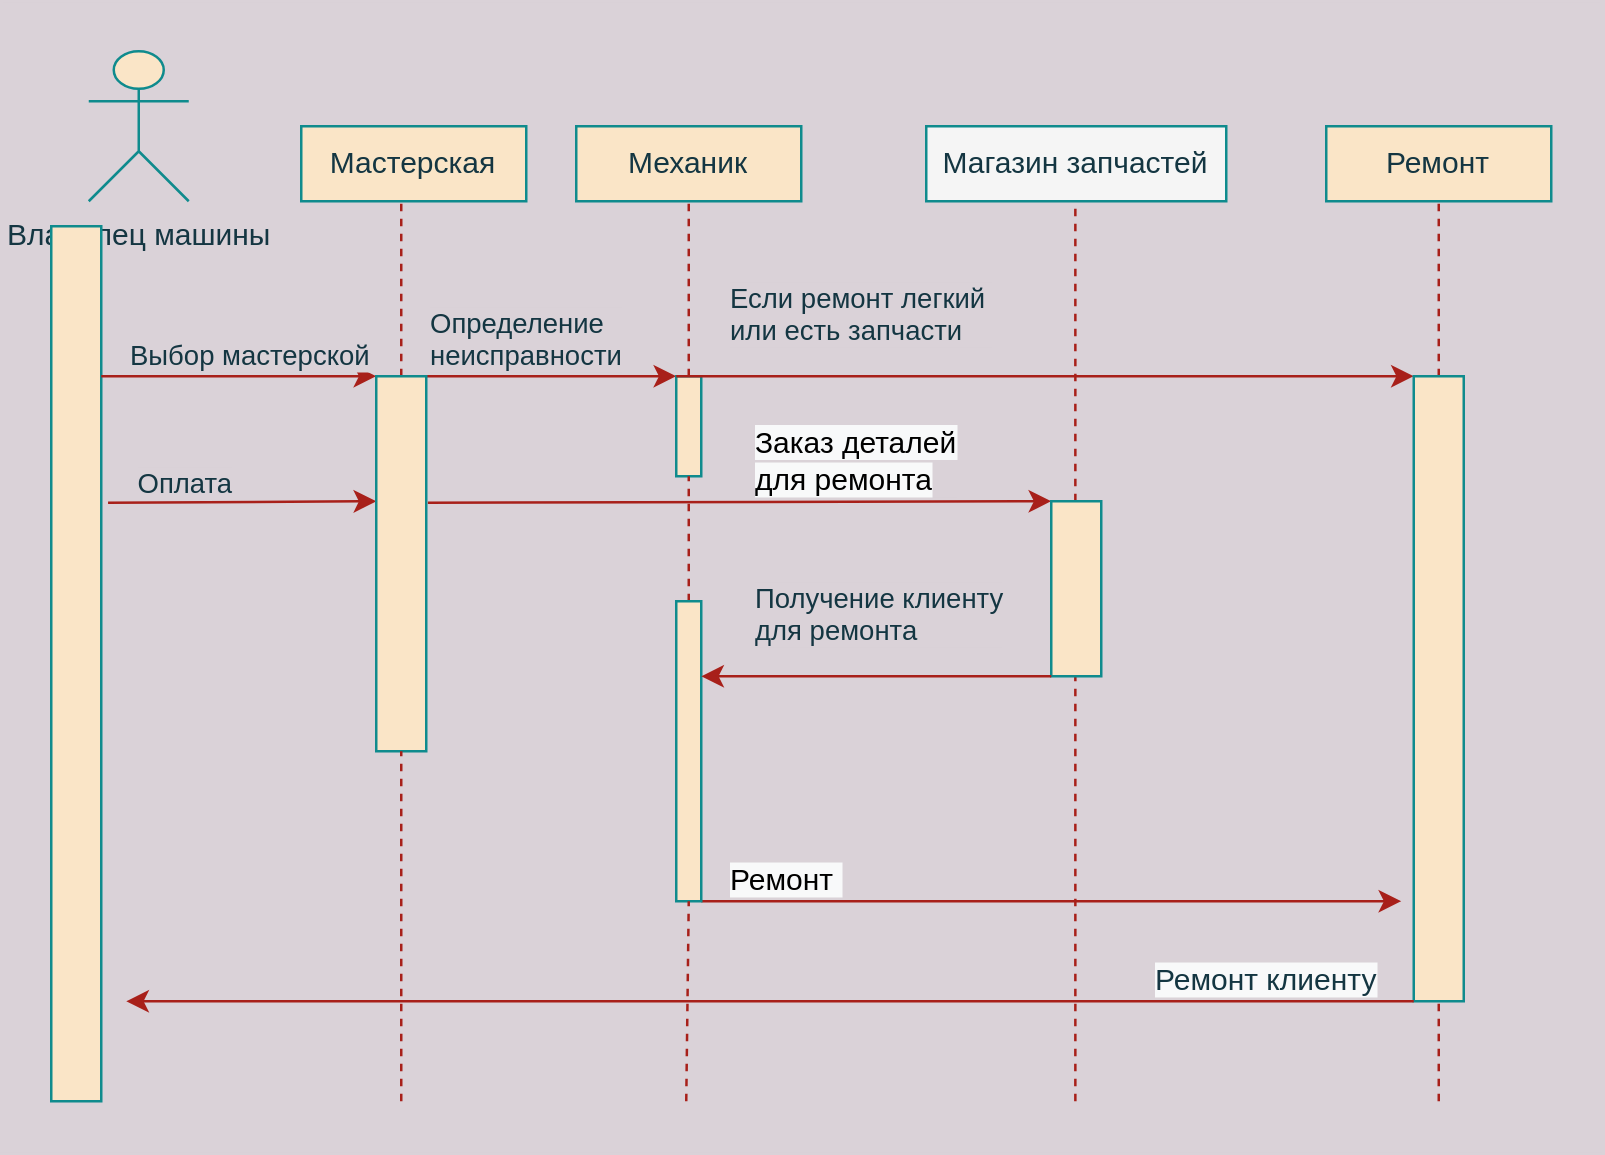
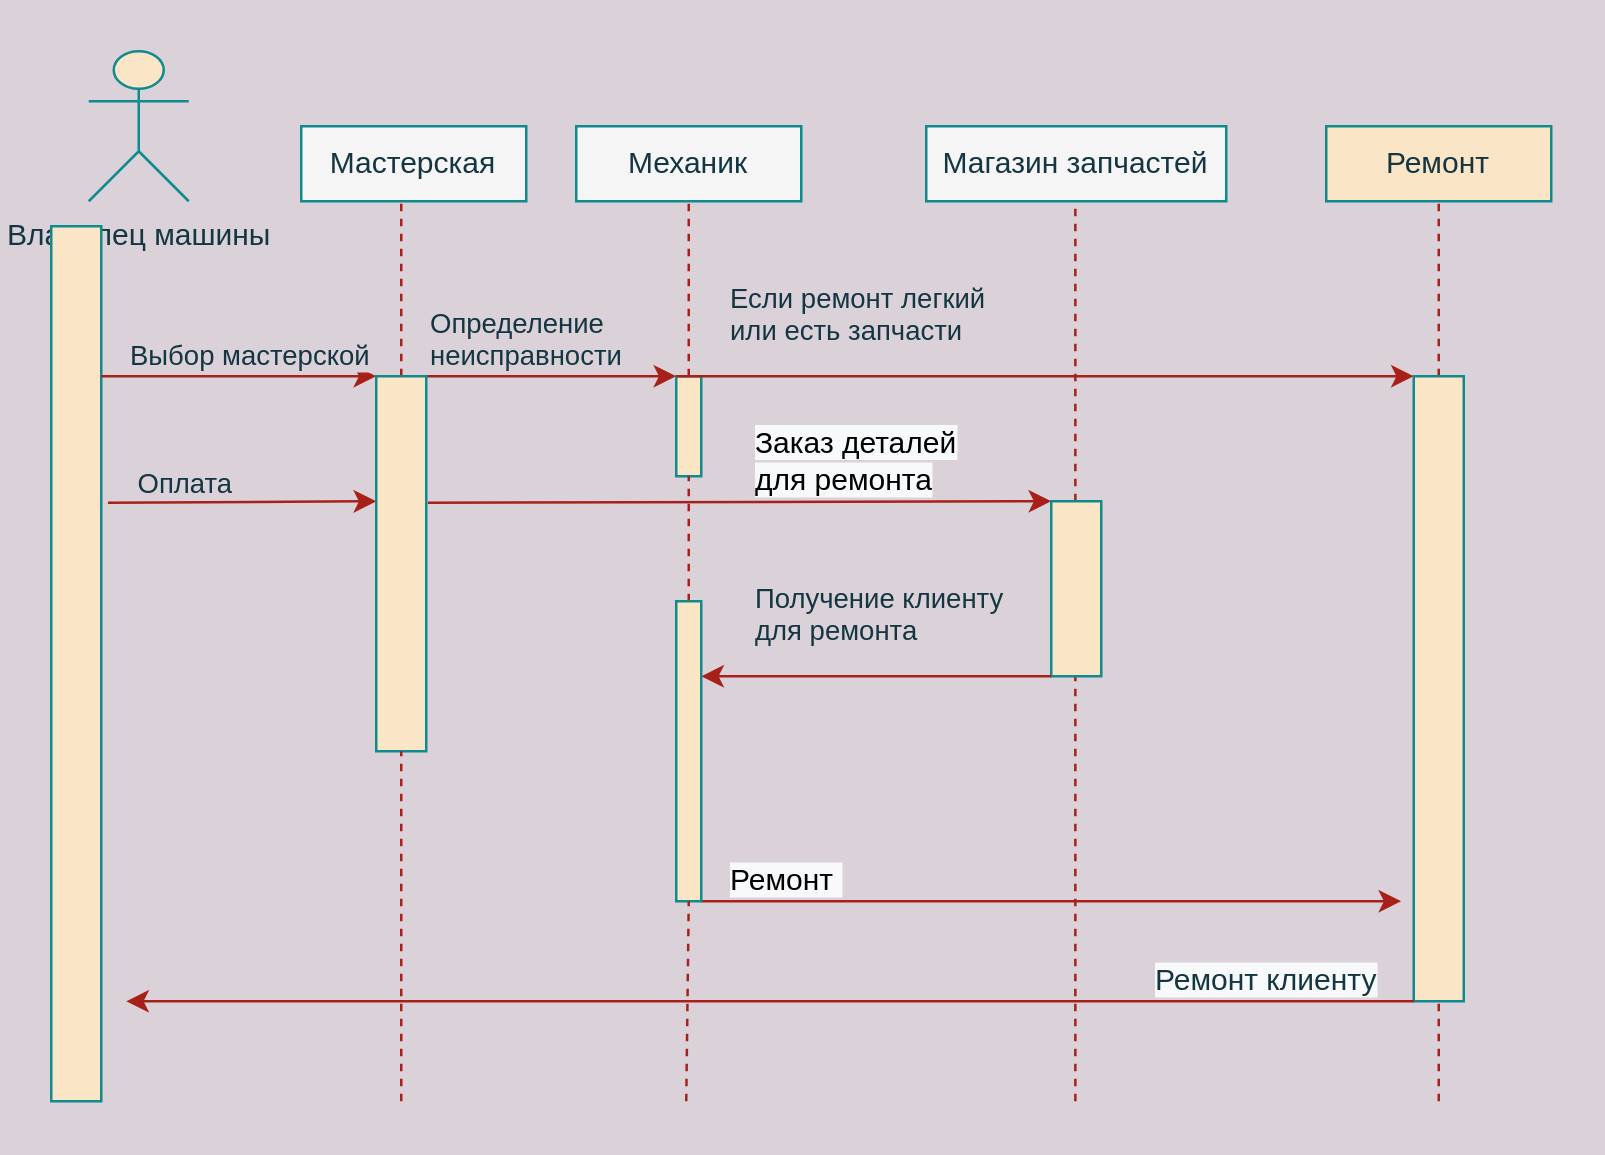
(414, 164) -> (414, 164)
(689, 164) -> (689, 164)
